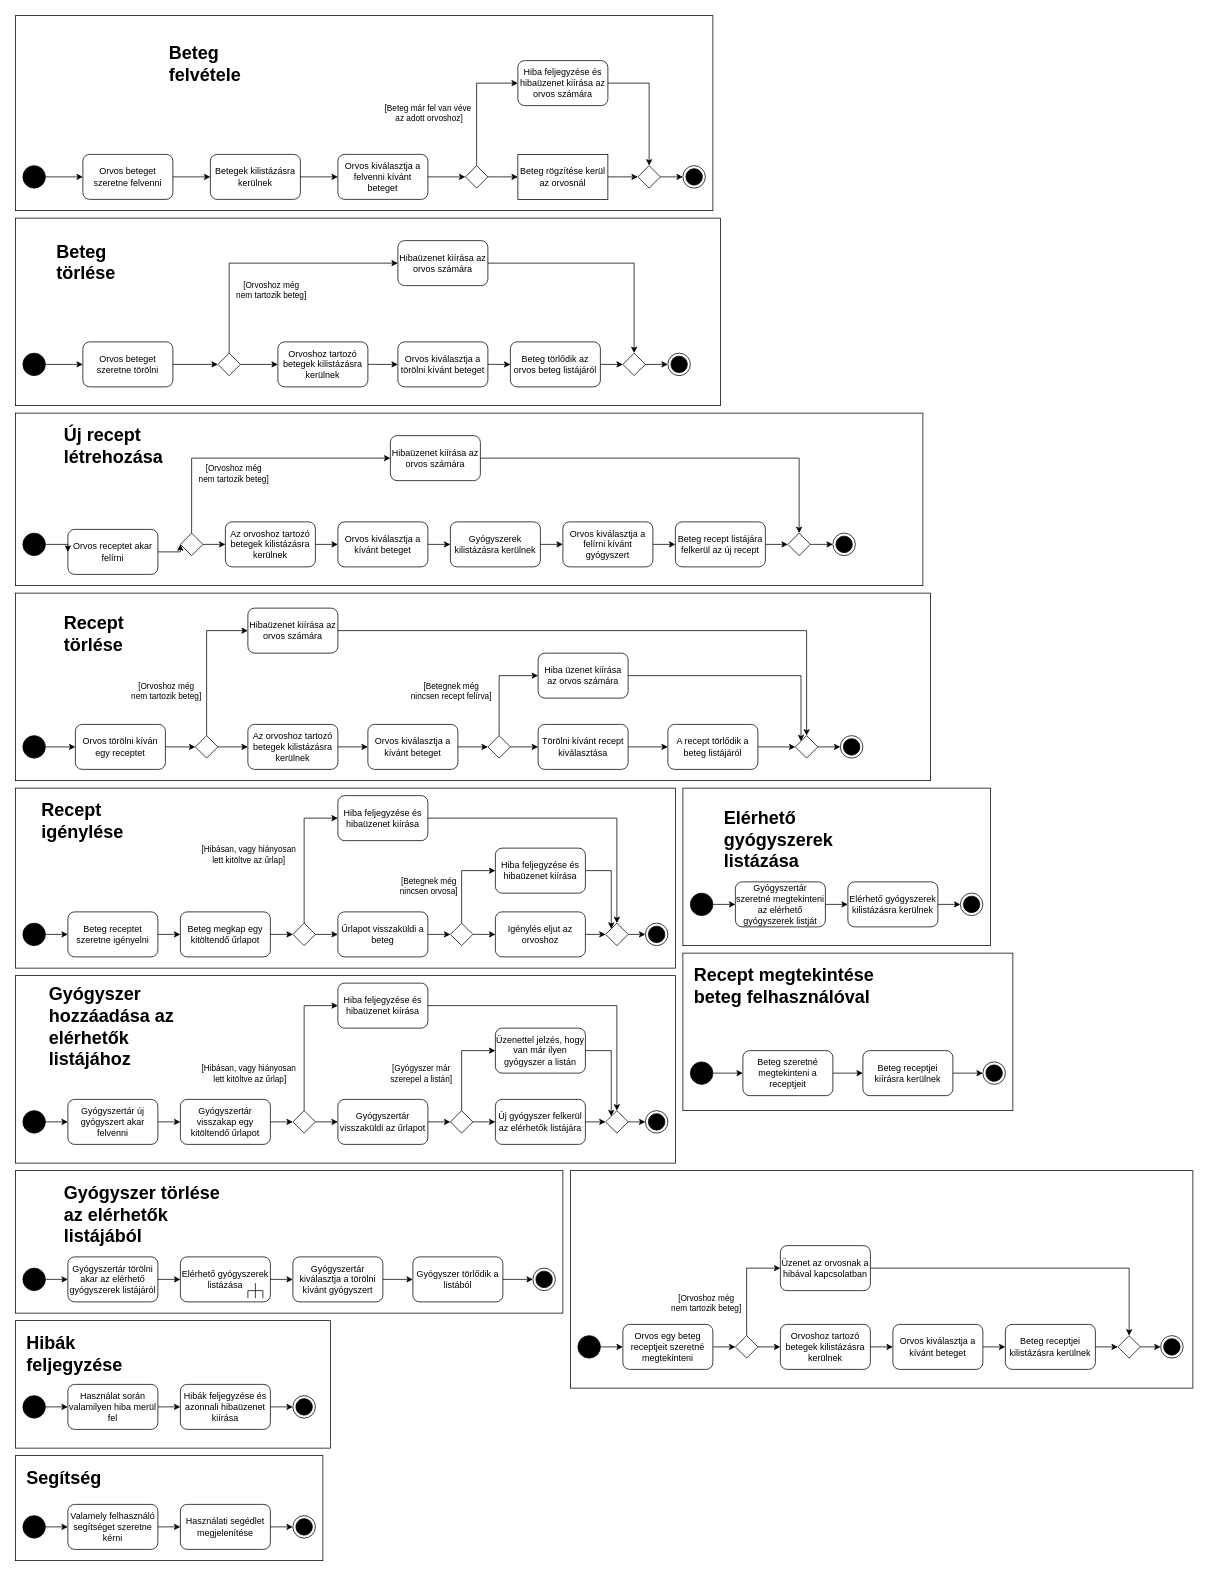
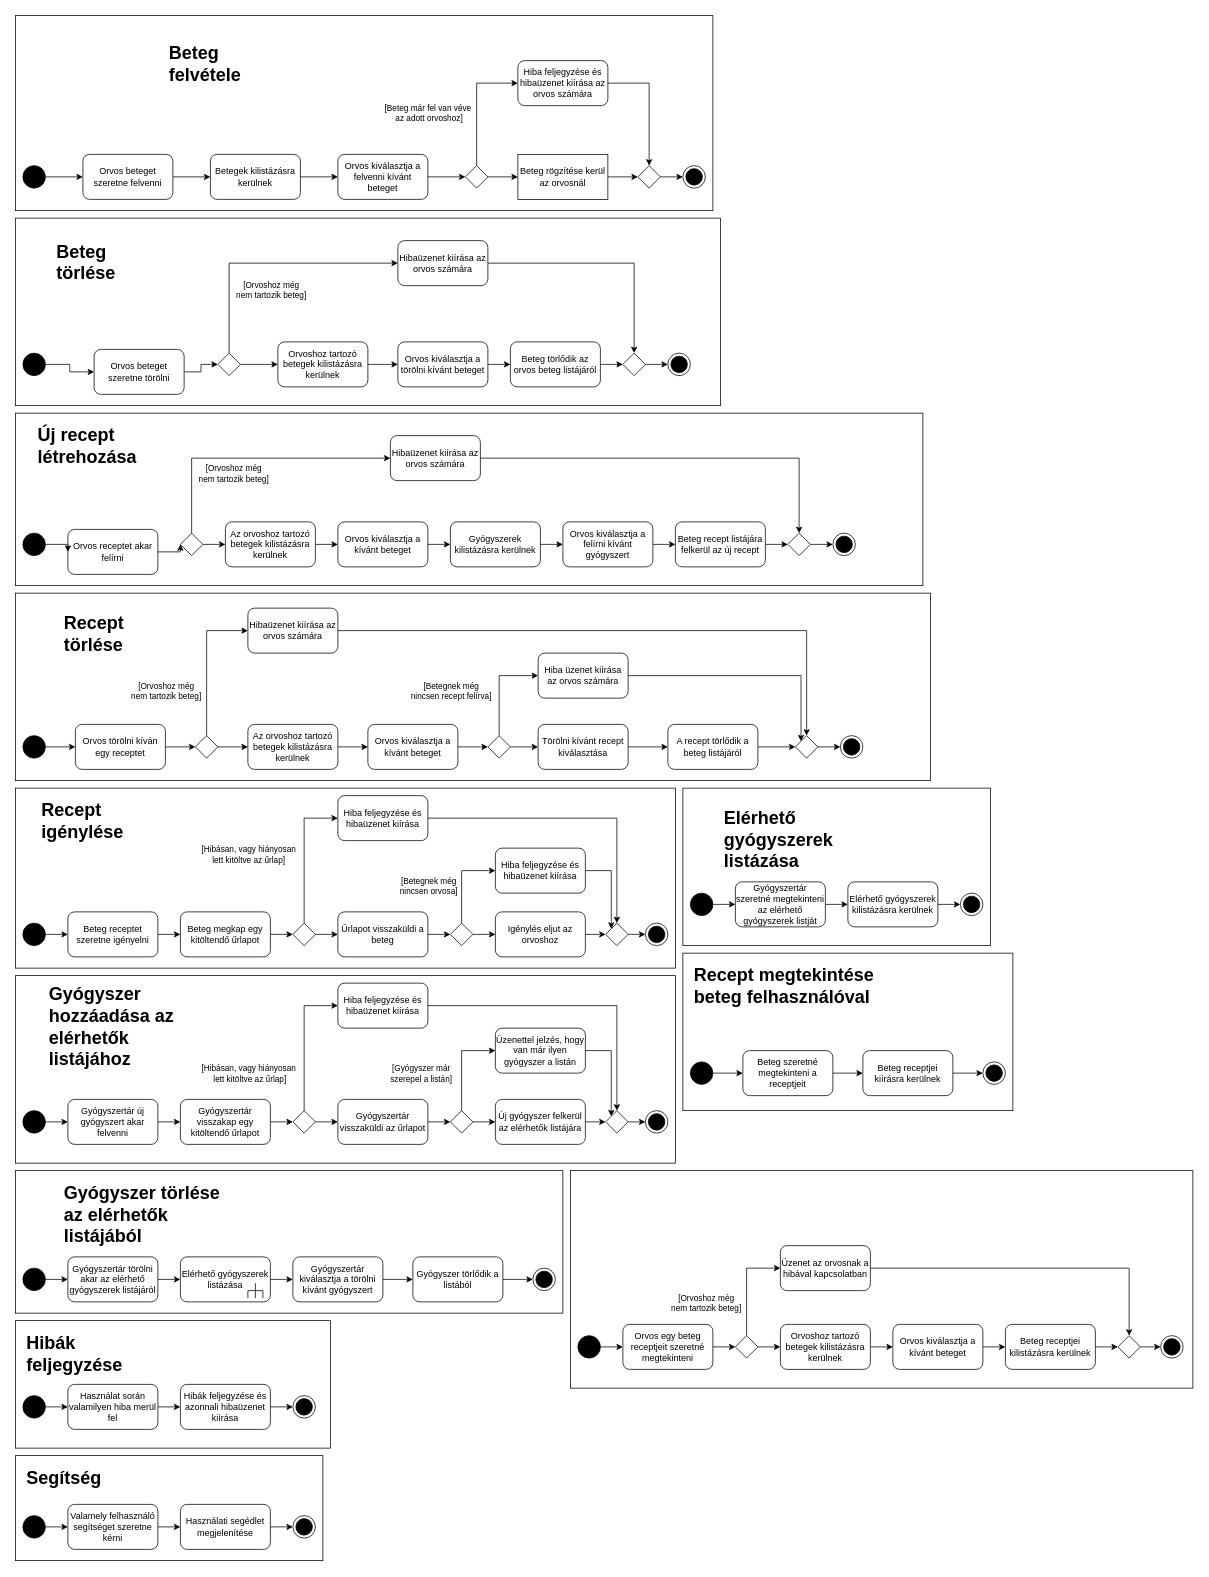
(128, 364) -> (139, 372)
(113, 447) -> (87, 447)
